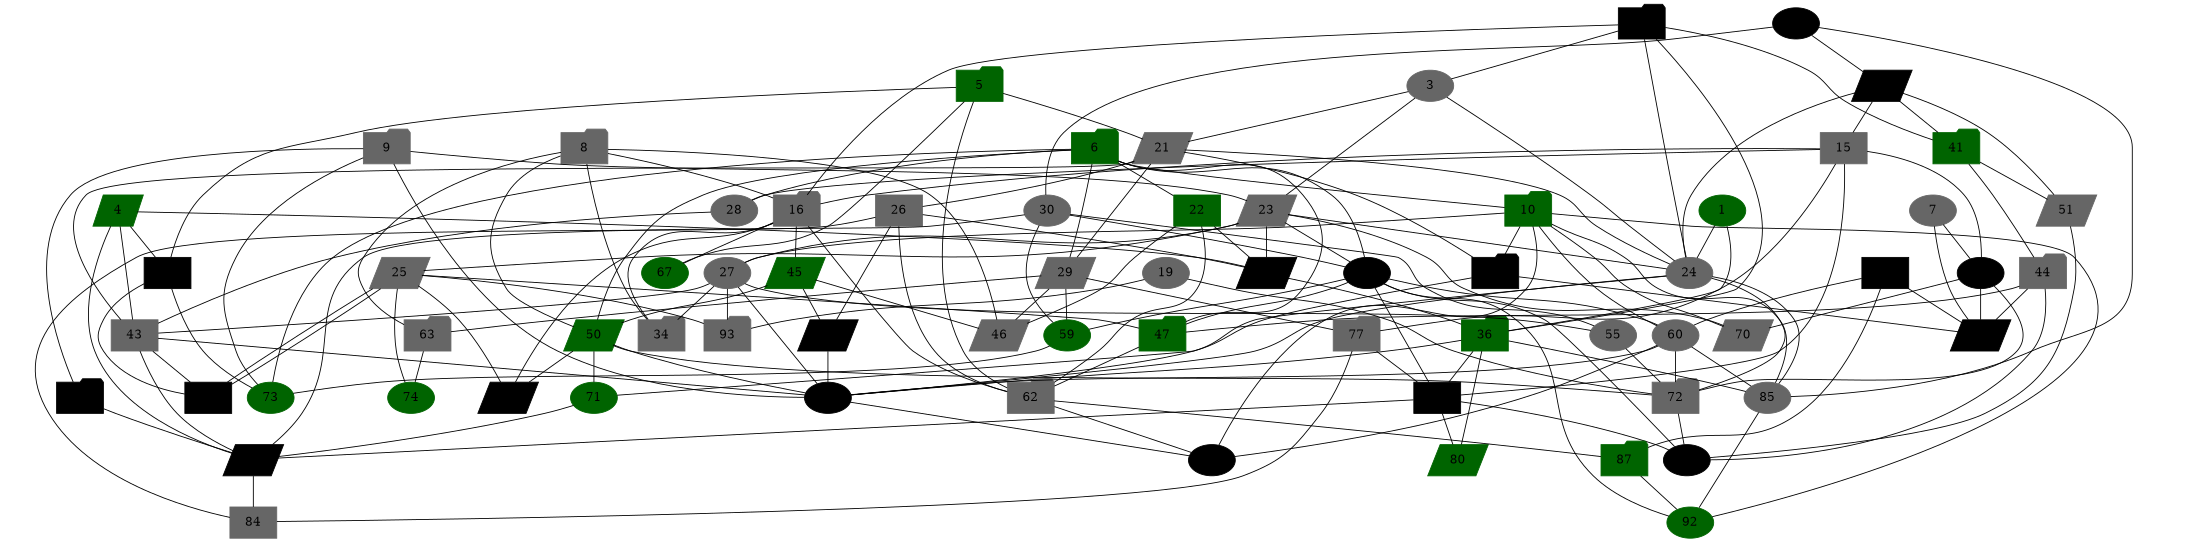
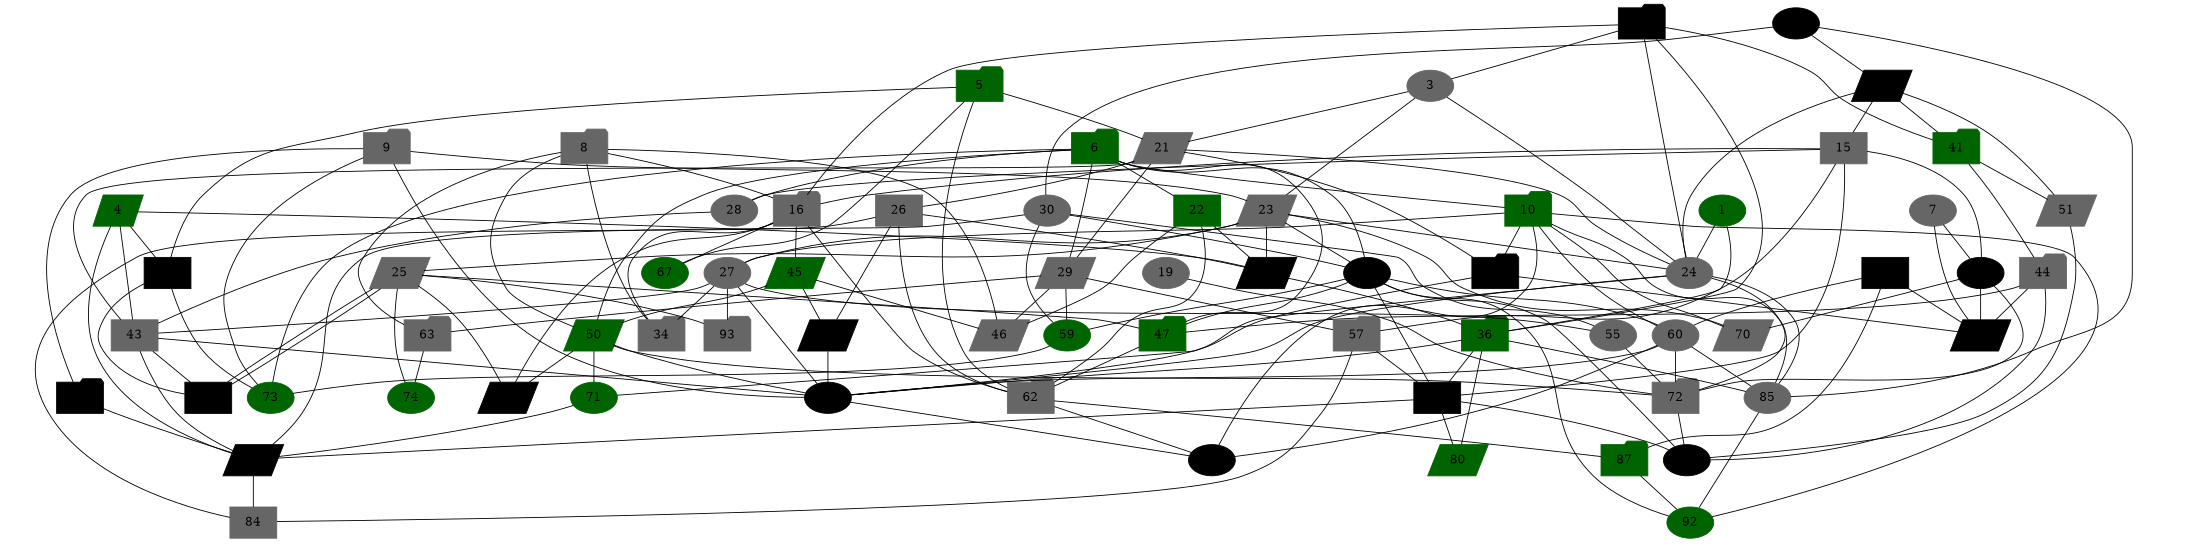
(958, 304) -> none
(1357, 335) -> (1357, 335)
